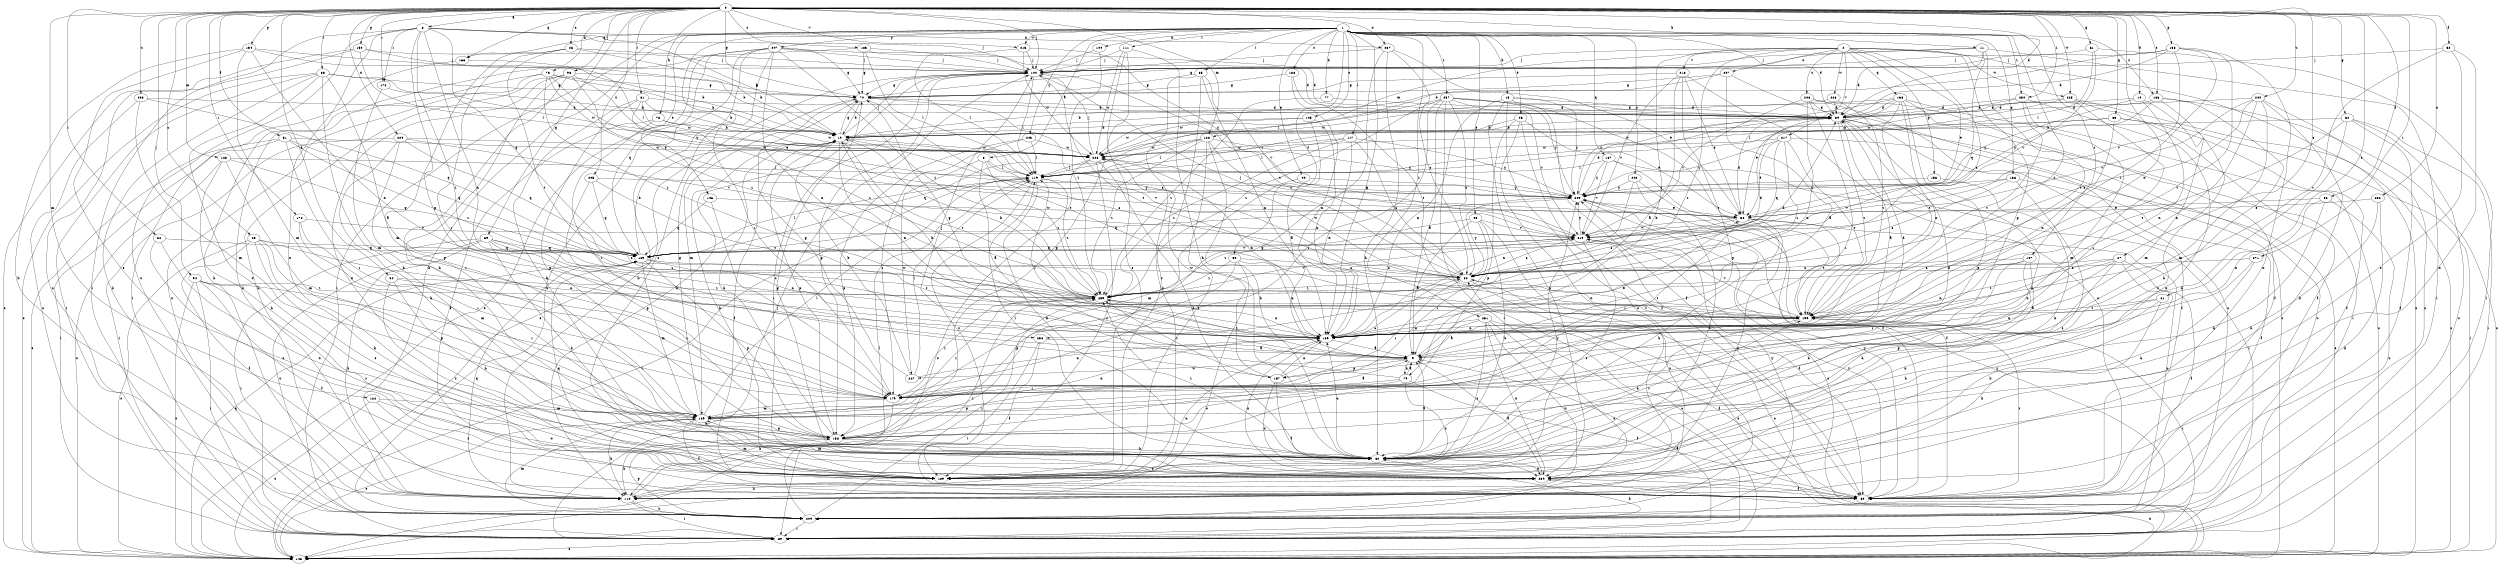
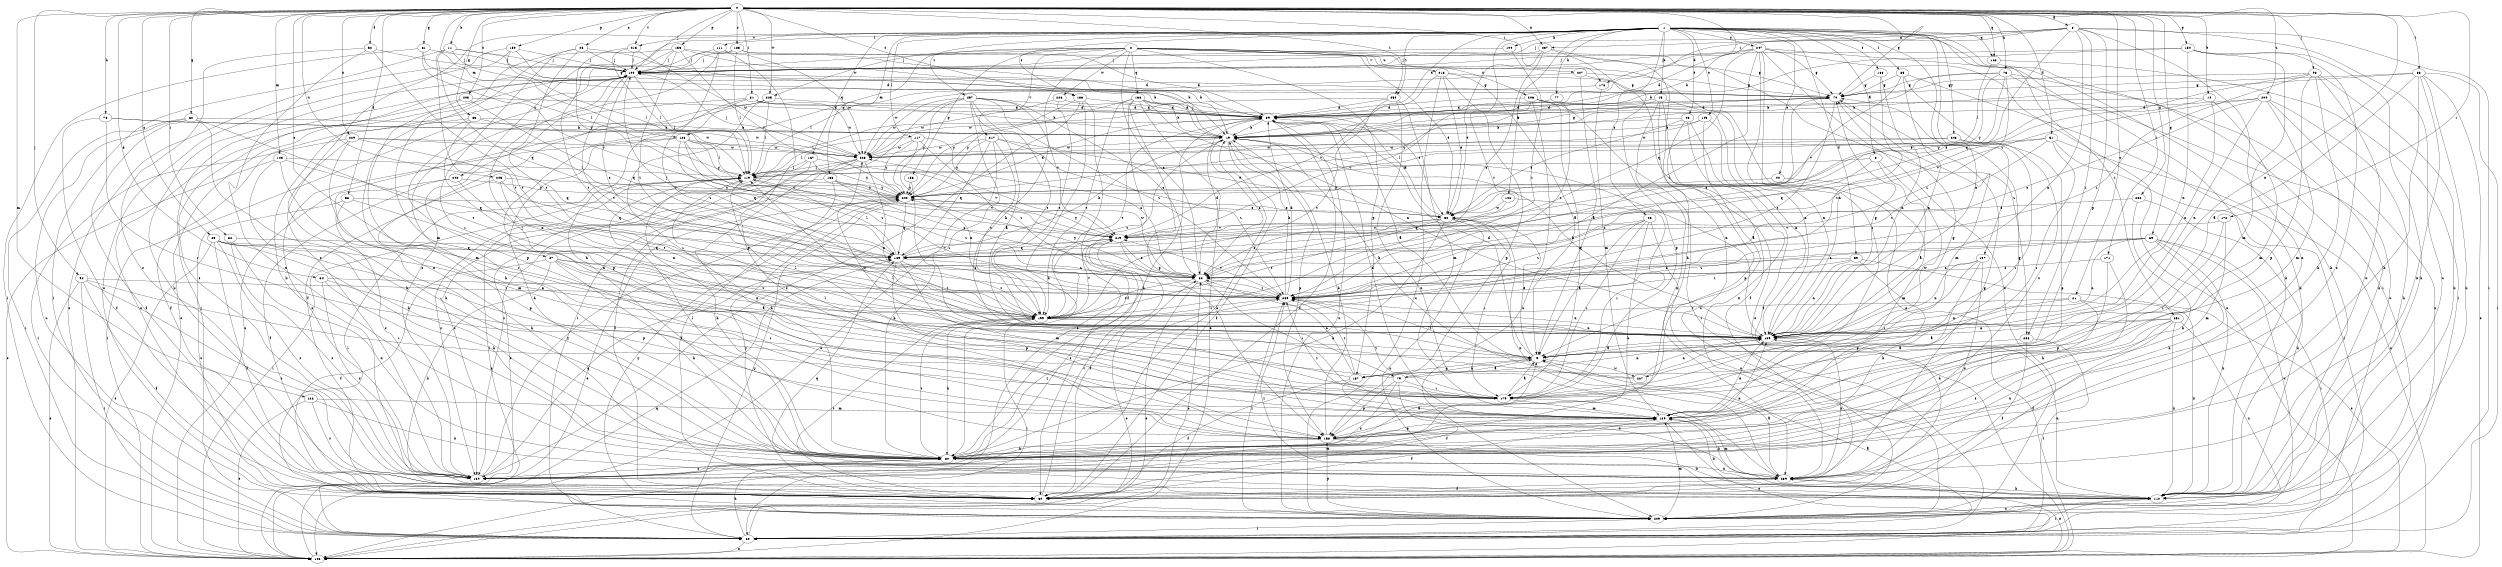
(1925, 200) -> (773, 137)
(1275, 210) -> none
(2256, 258) -> (2107, 258)
